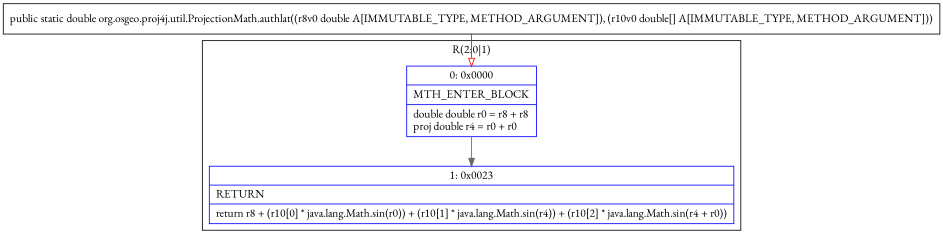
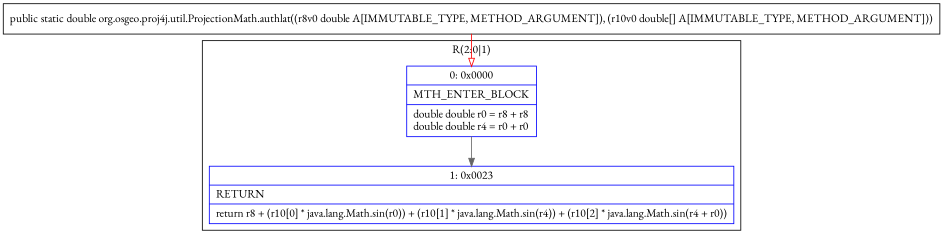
(465, 126) -> (471, 126)
